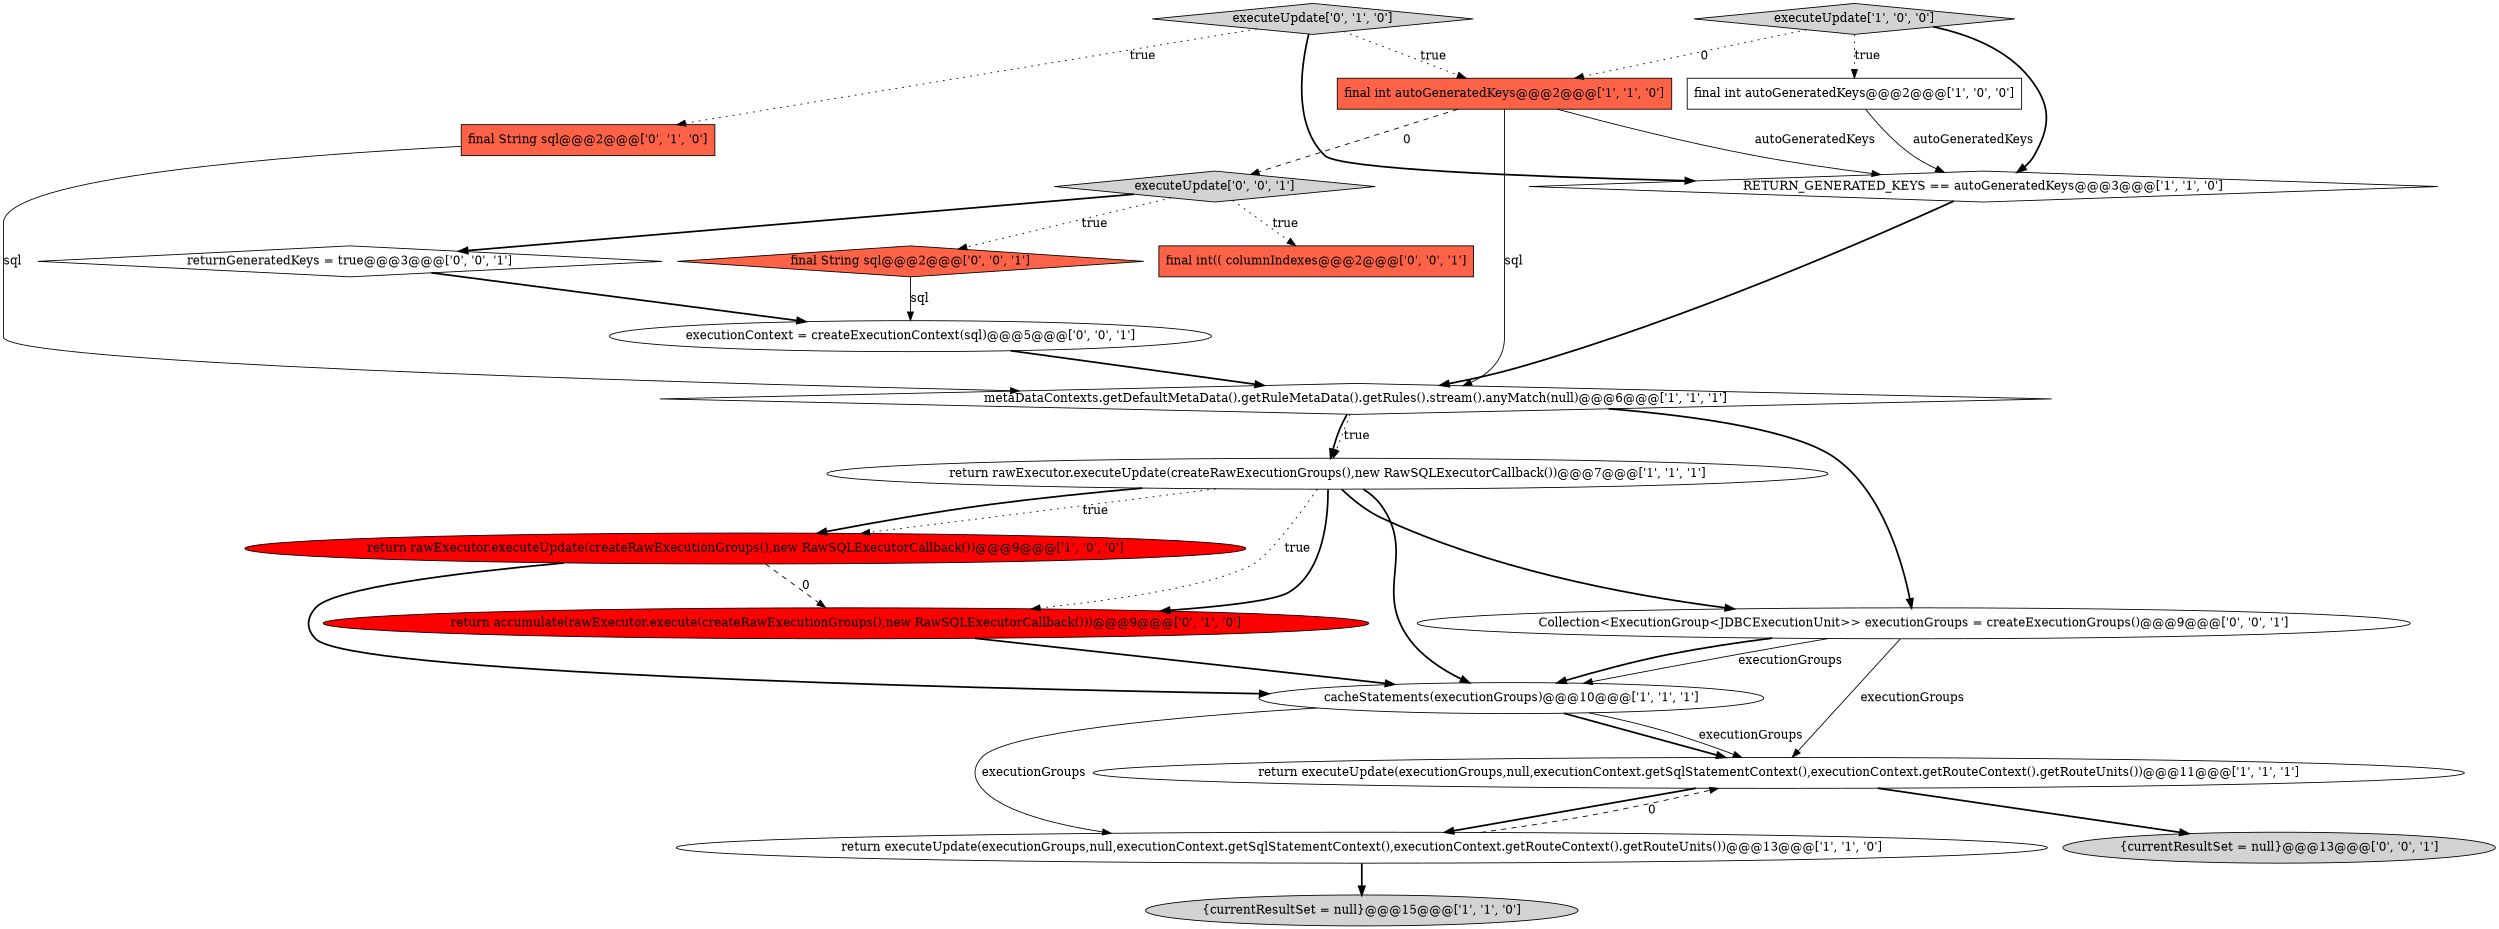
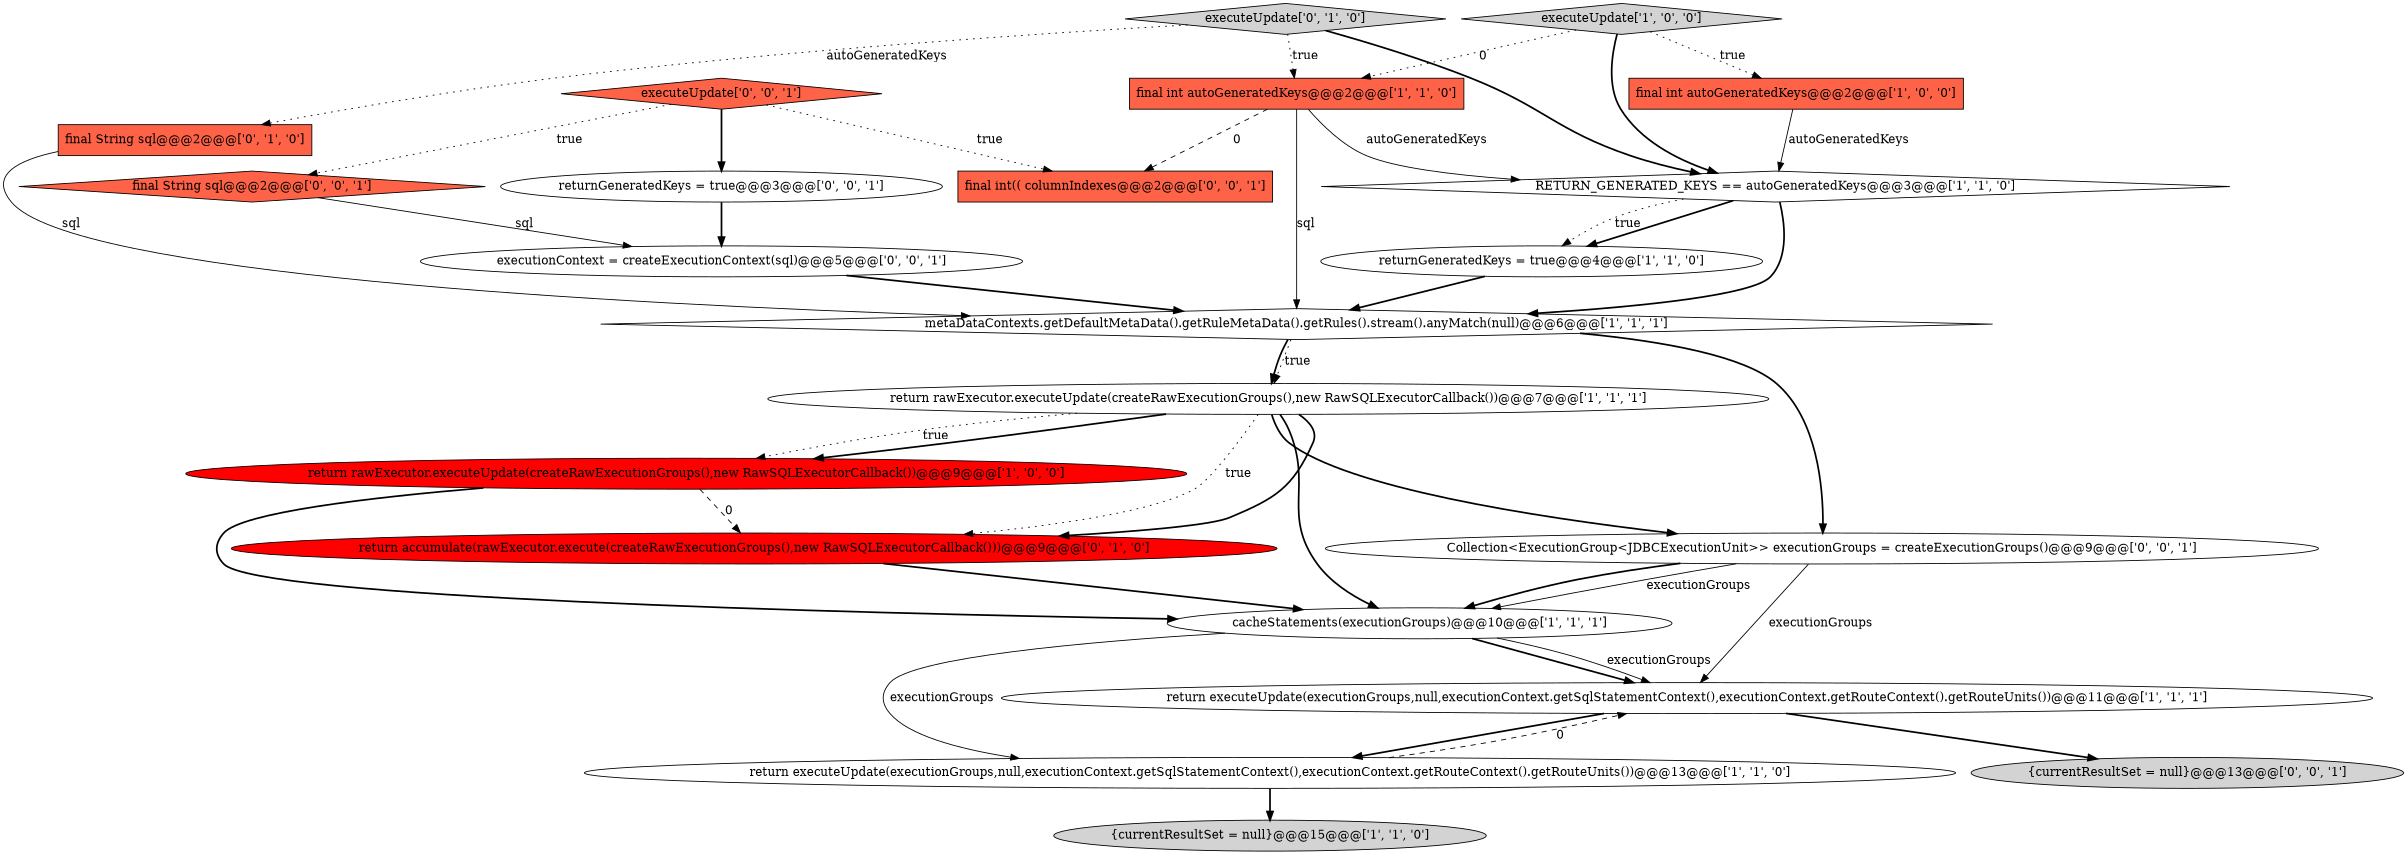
(1143, 56) -> (887, 56)
(1854, 94) -> (1796, 94)
(1358, 141) -> (1210, 138)
(1215, 187) -> (722, 94)
(350, 261) -> (722, 187)
none -> (1542, 261)
